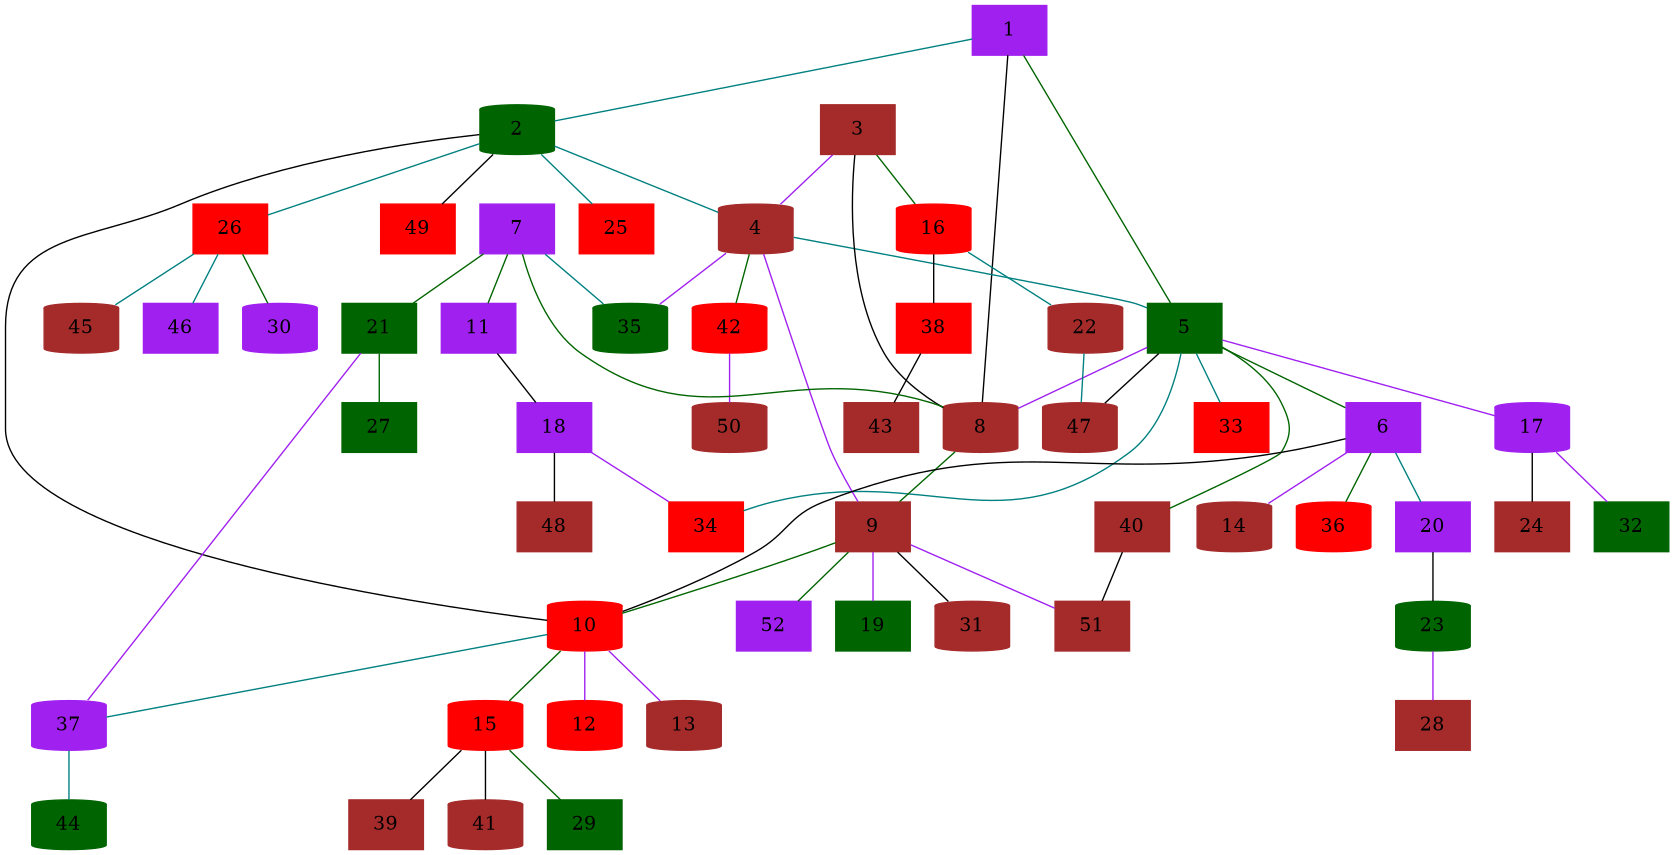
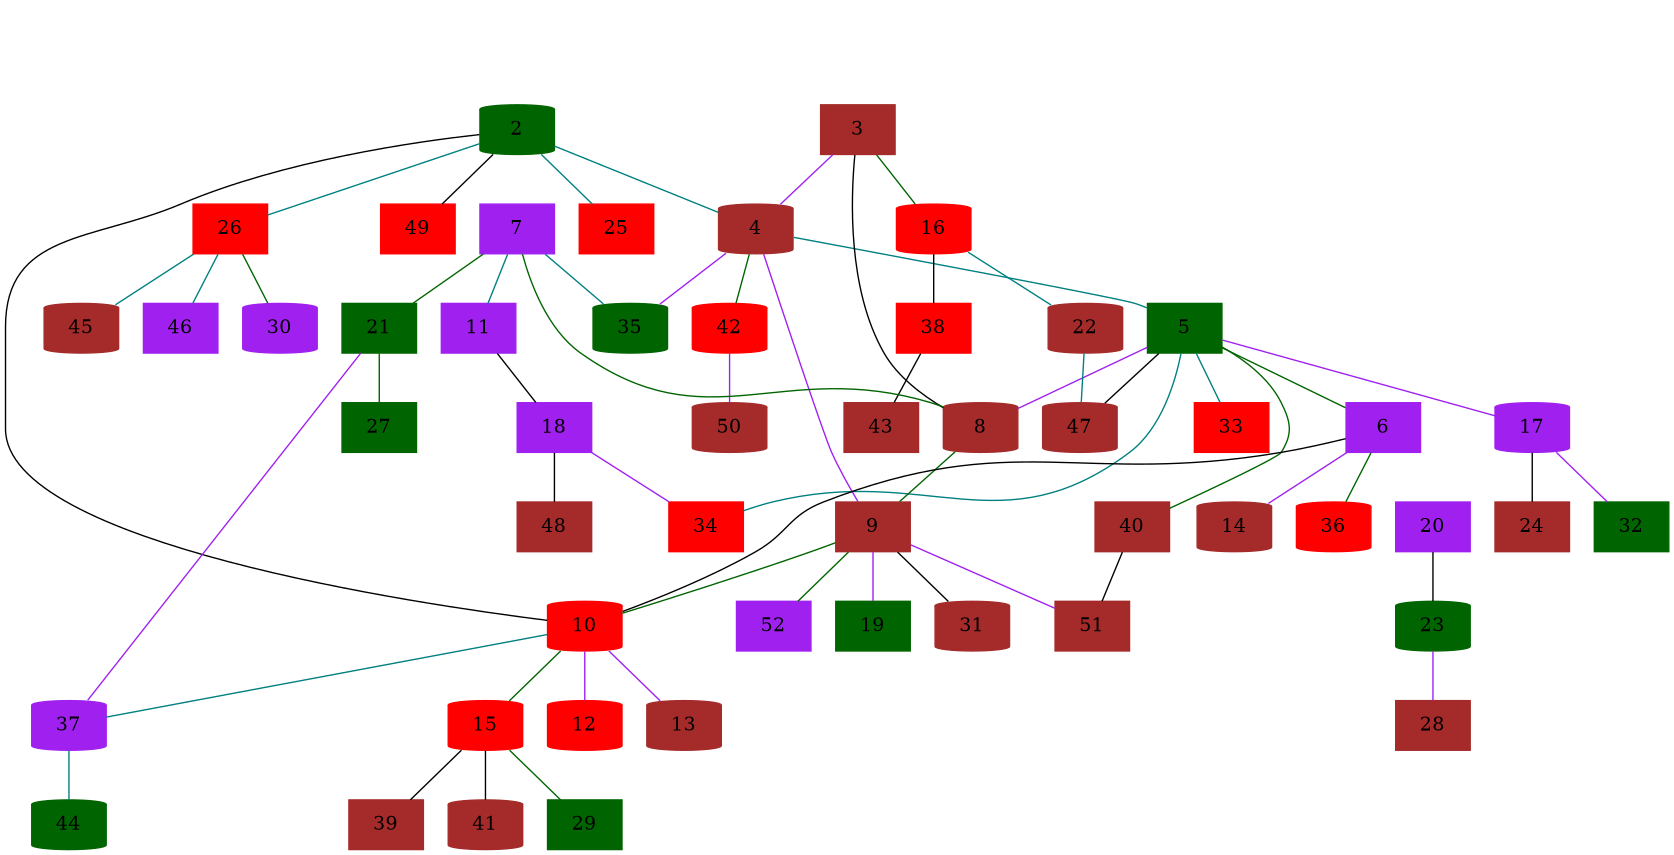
(1010, 30) -> none
(498, 279) -> (498, 279)
(1408, 477) -> none
